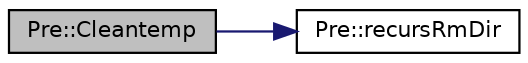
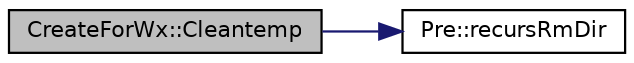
(112, 31) -> (165, 31)
